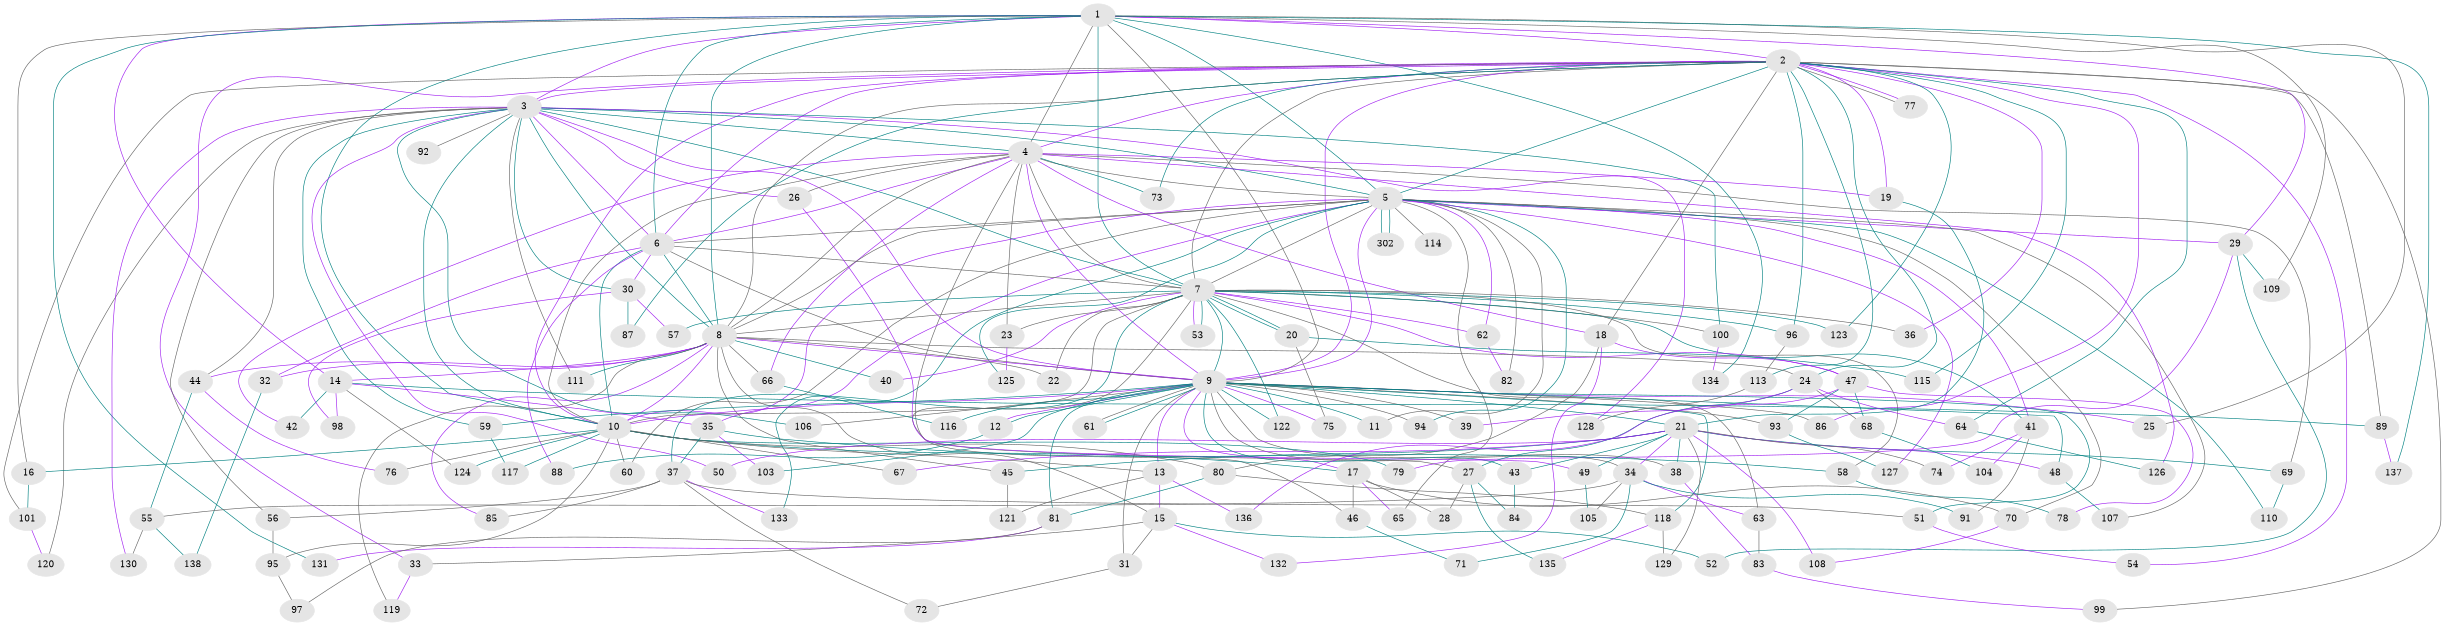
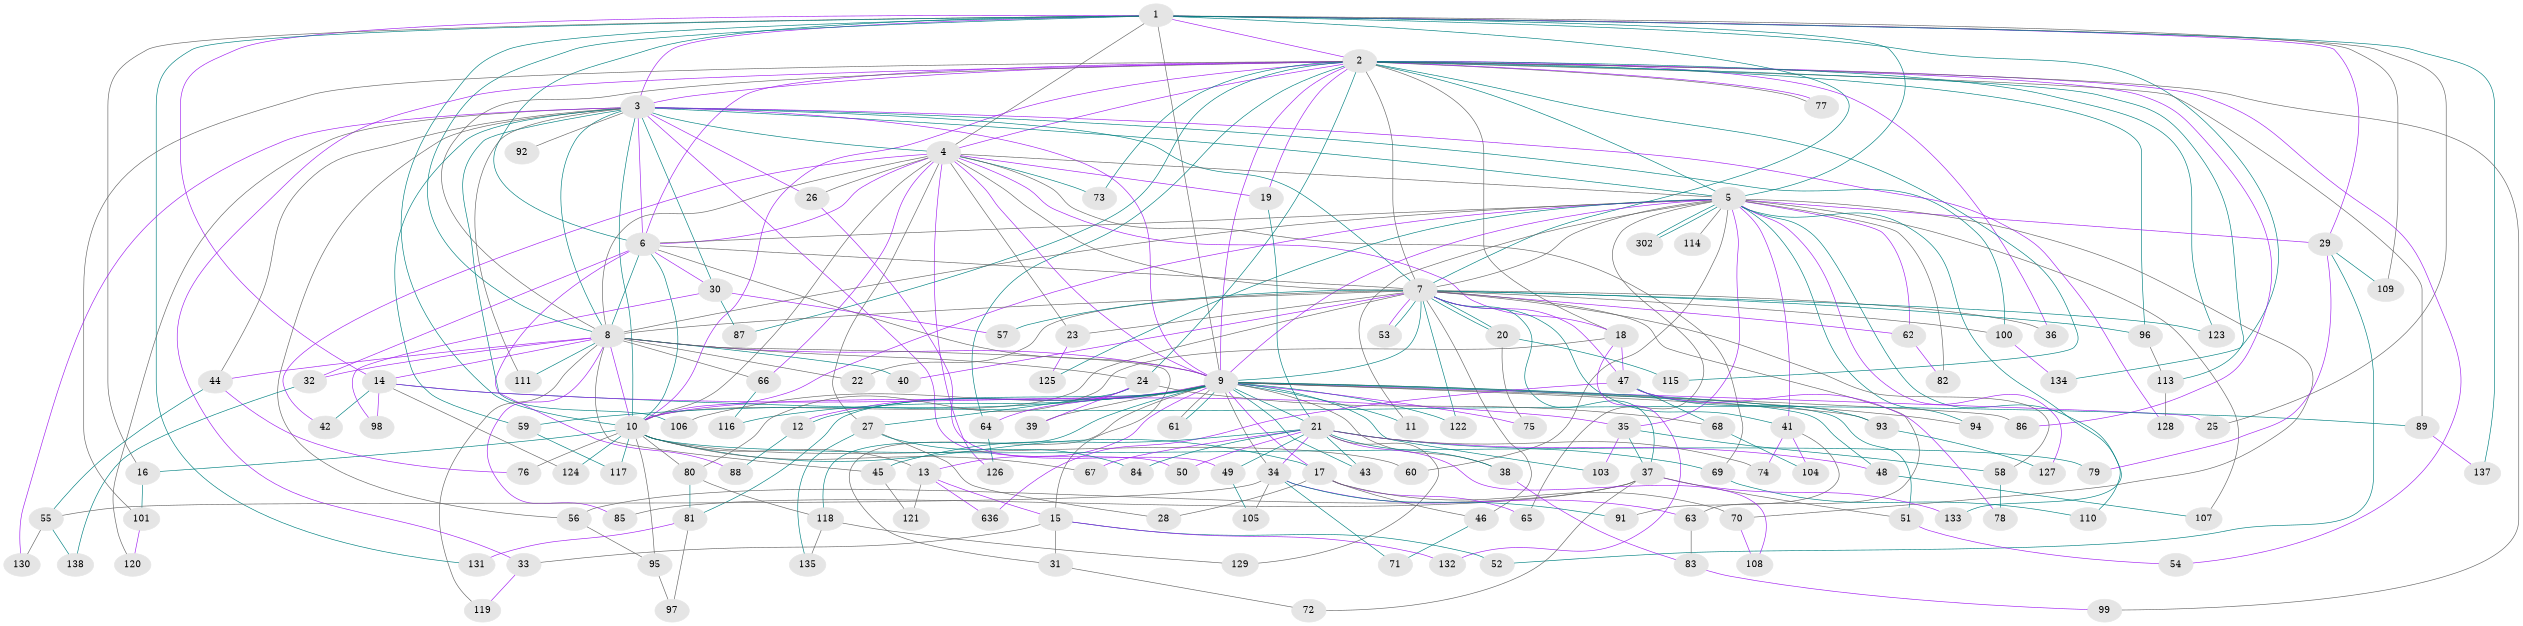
(1515, 500) -> (1224, 444)
(1244, 519) -> (990, 519)
(1605, 542) -> (817, 542)
